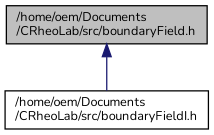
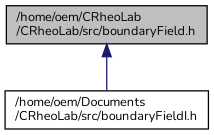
(107, 25) -> (107, 25)
